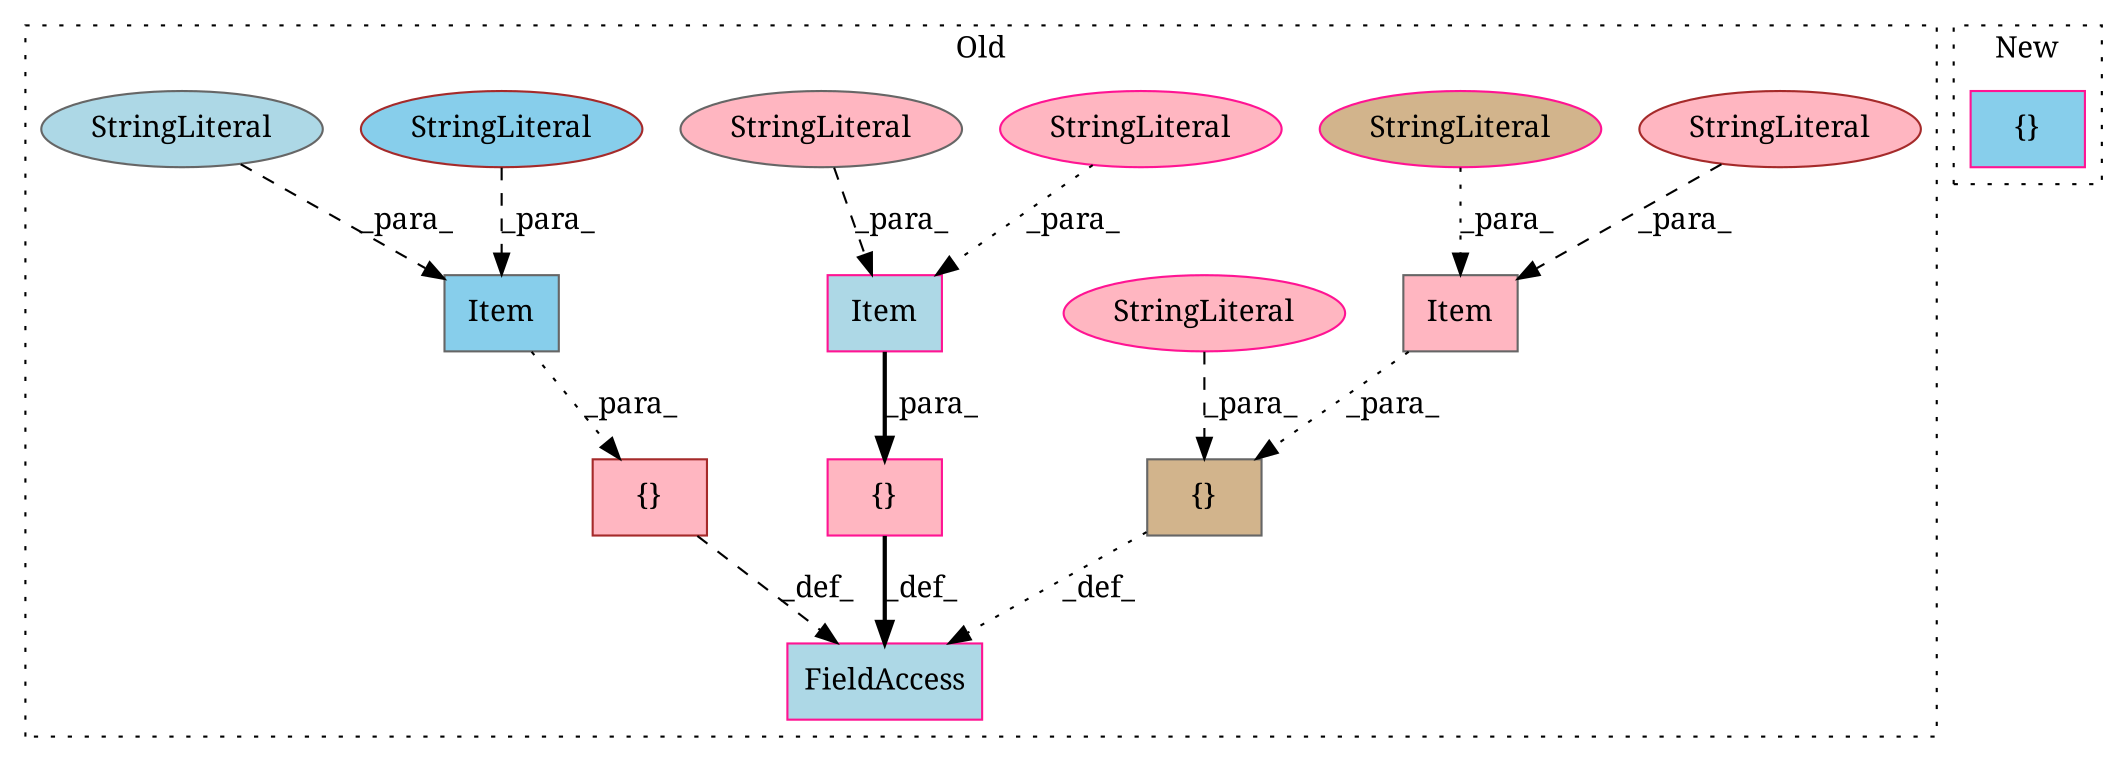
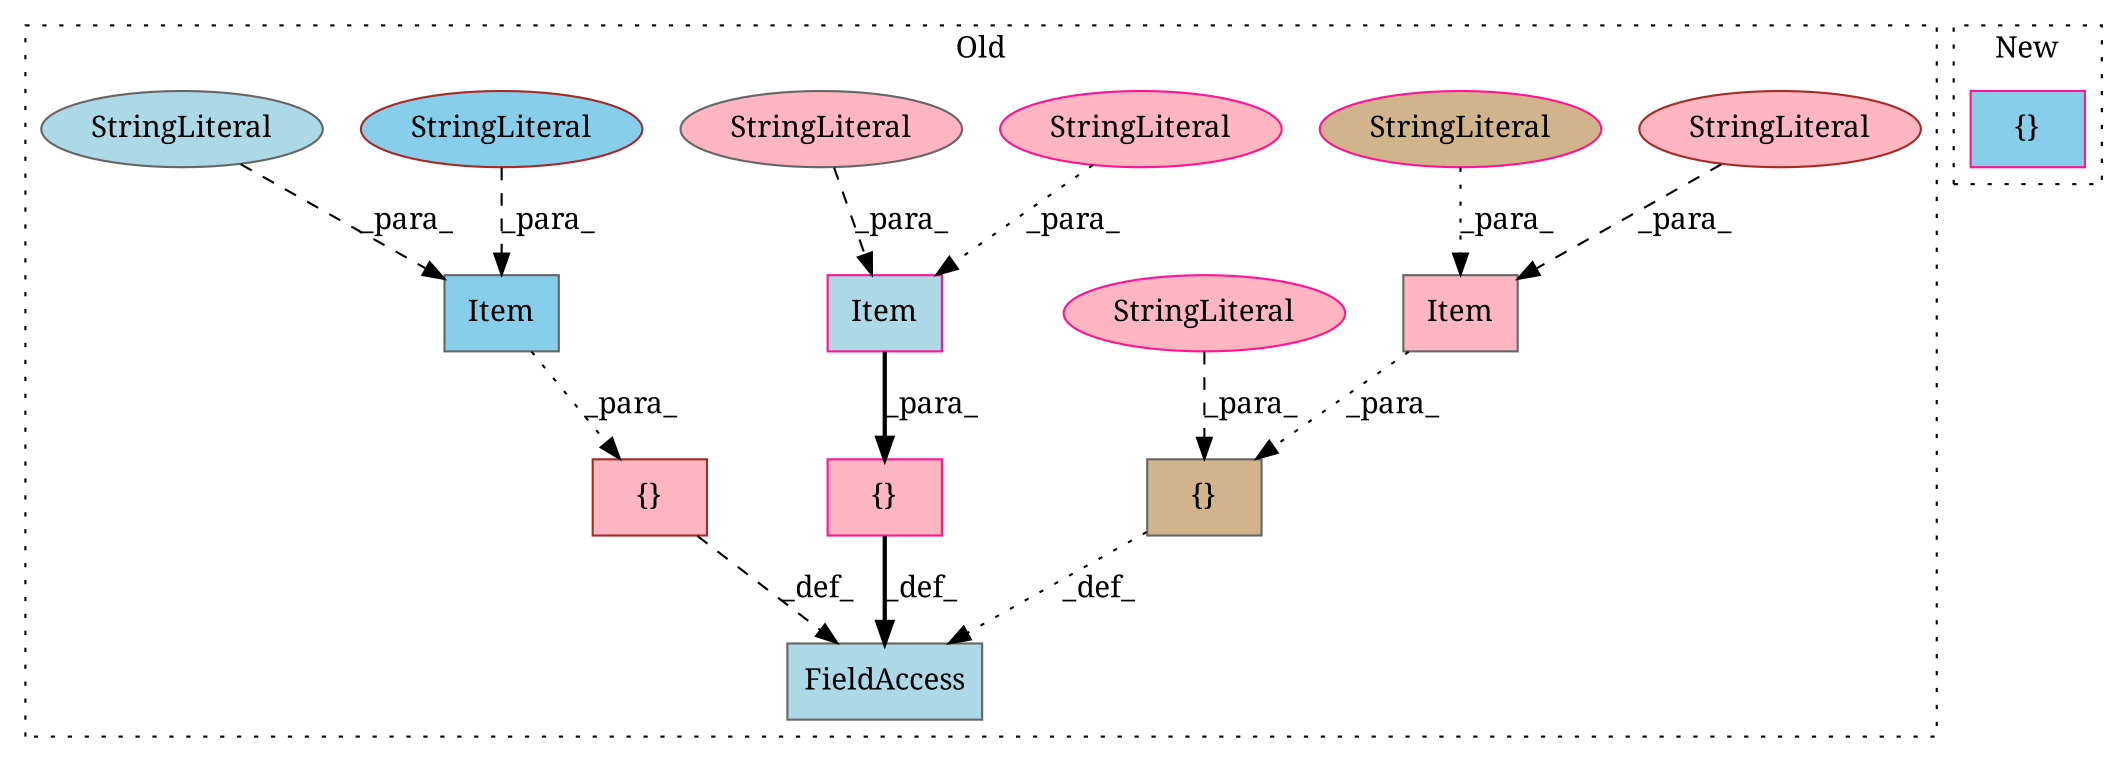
(885, 682) -> (885, 682)
